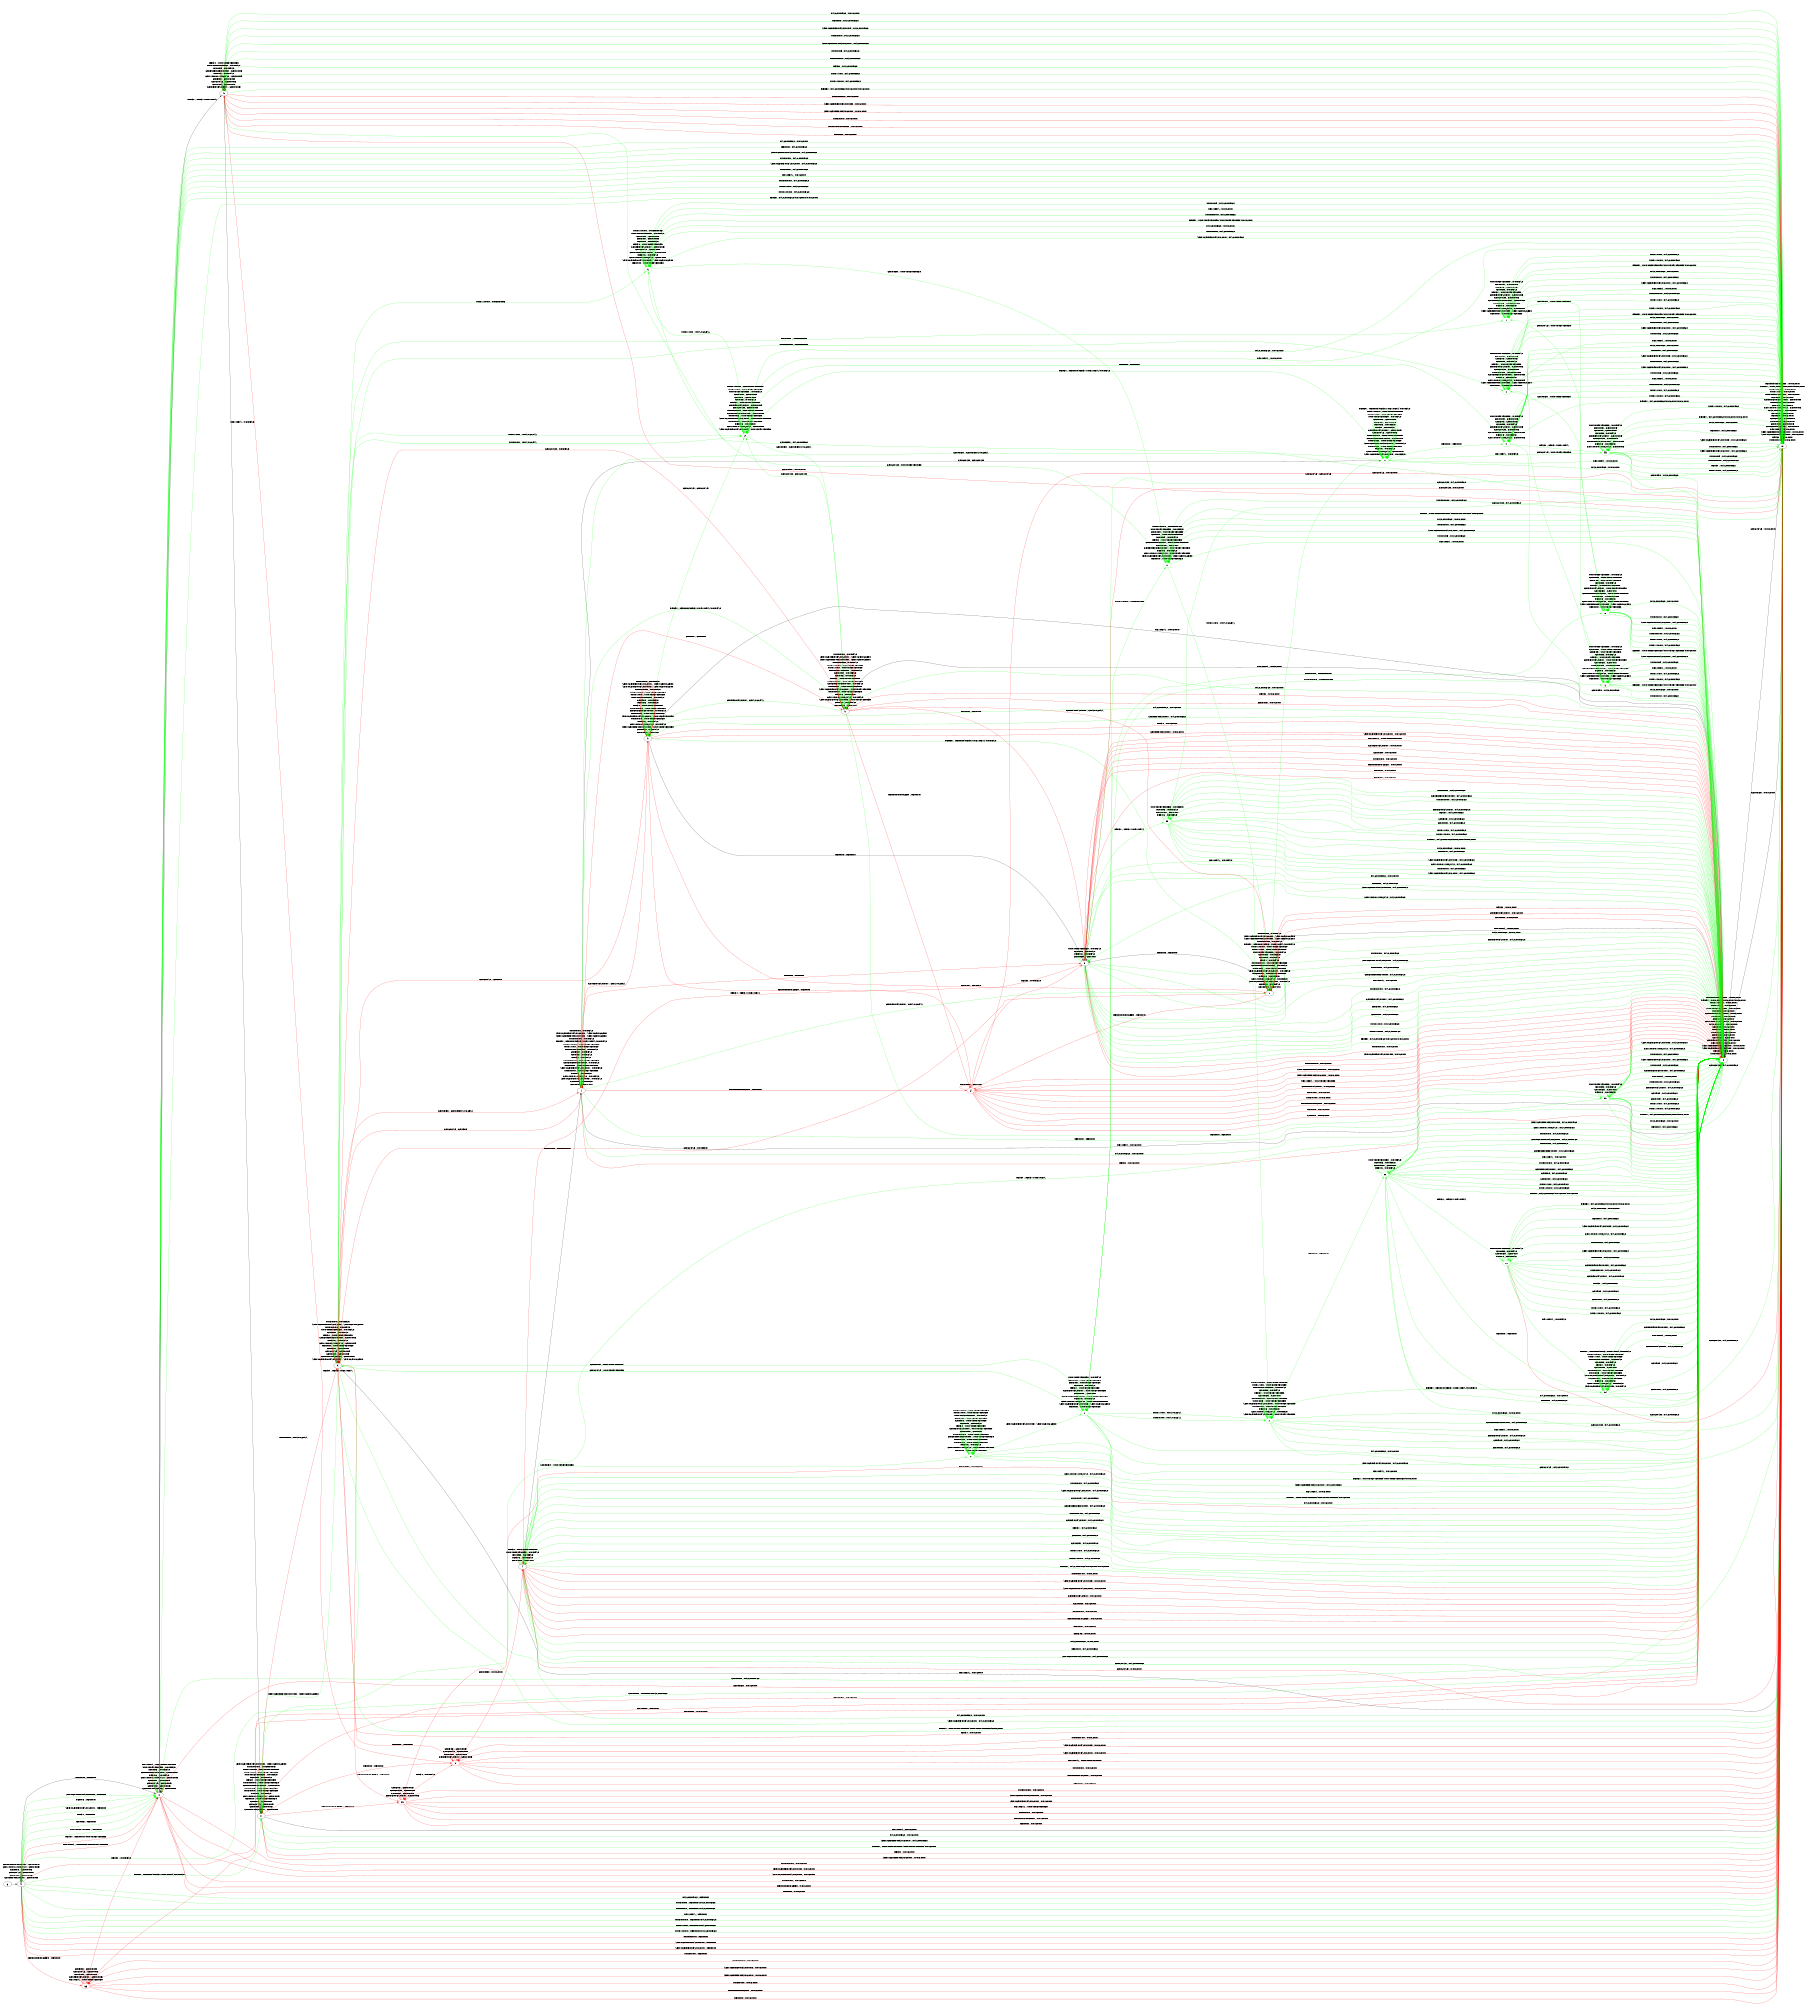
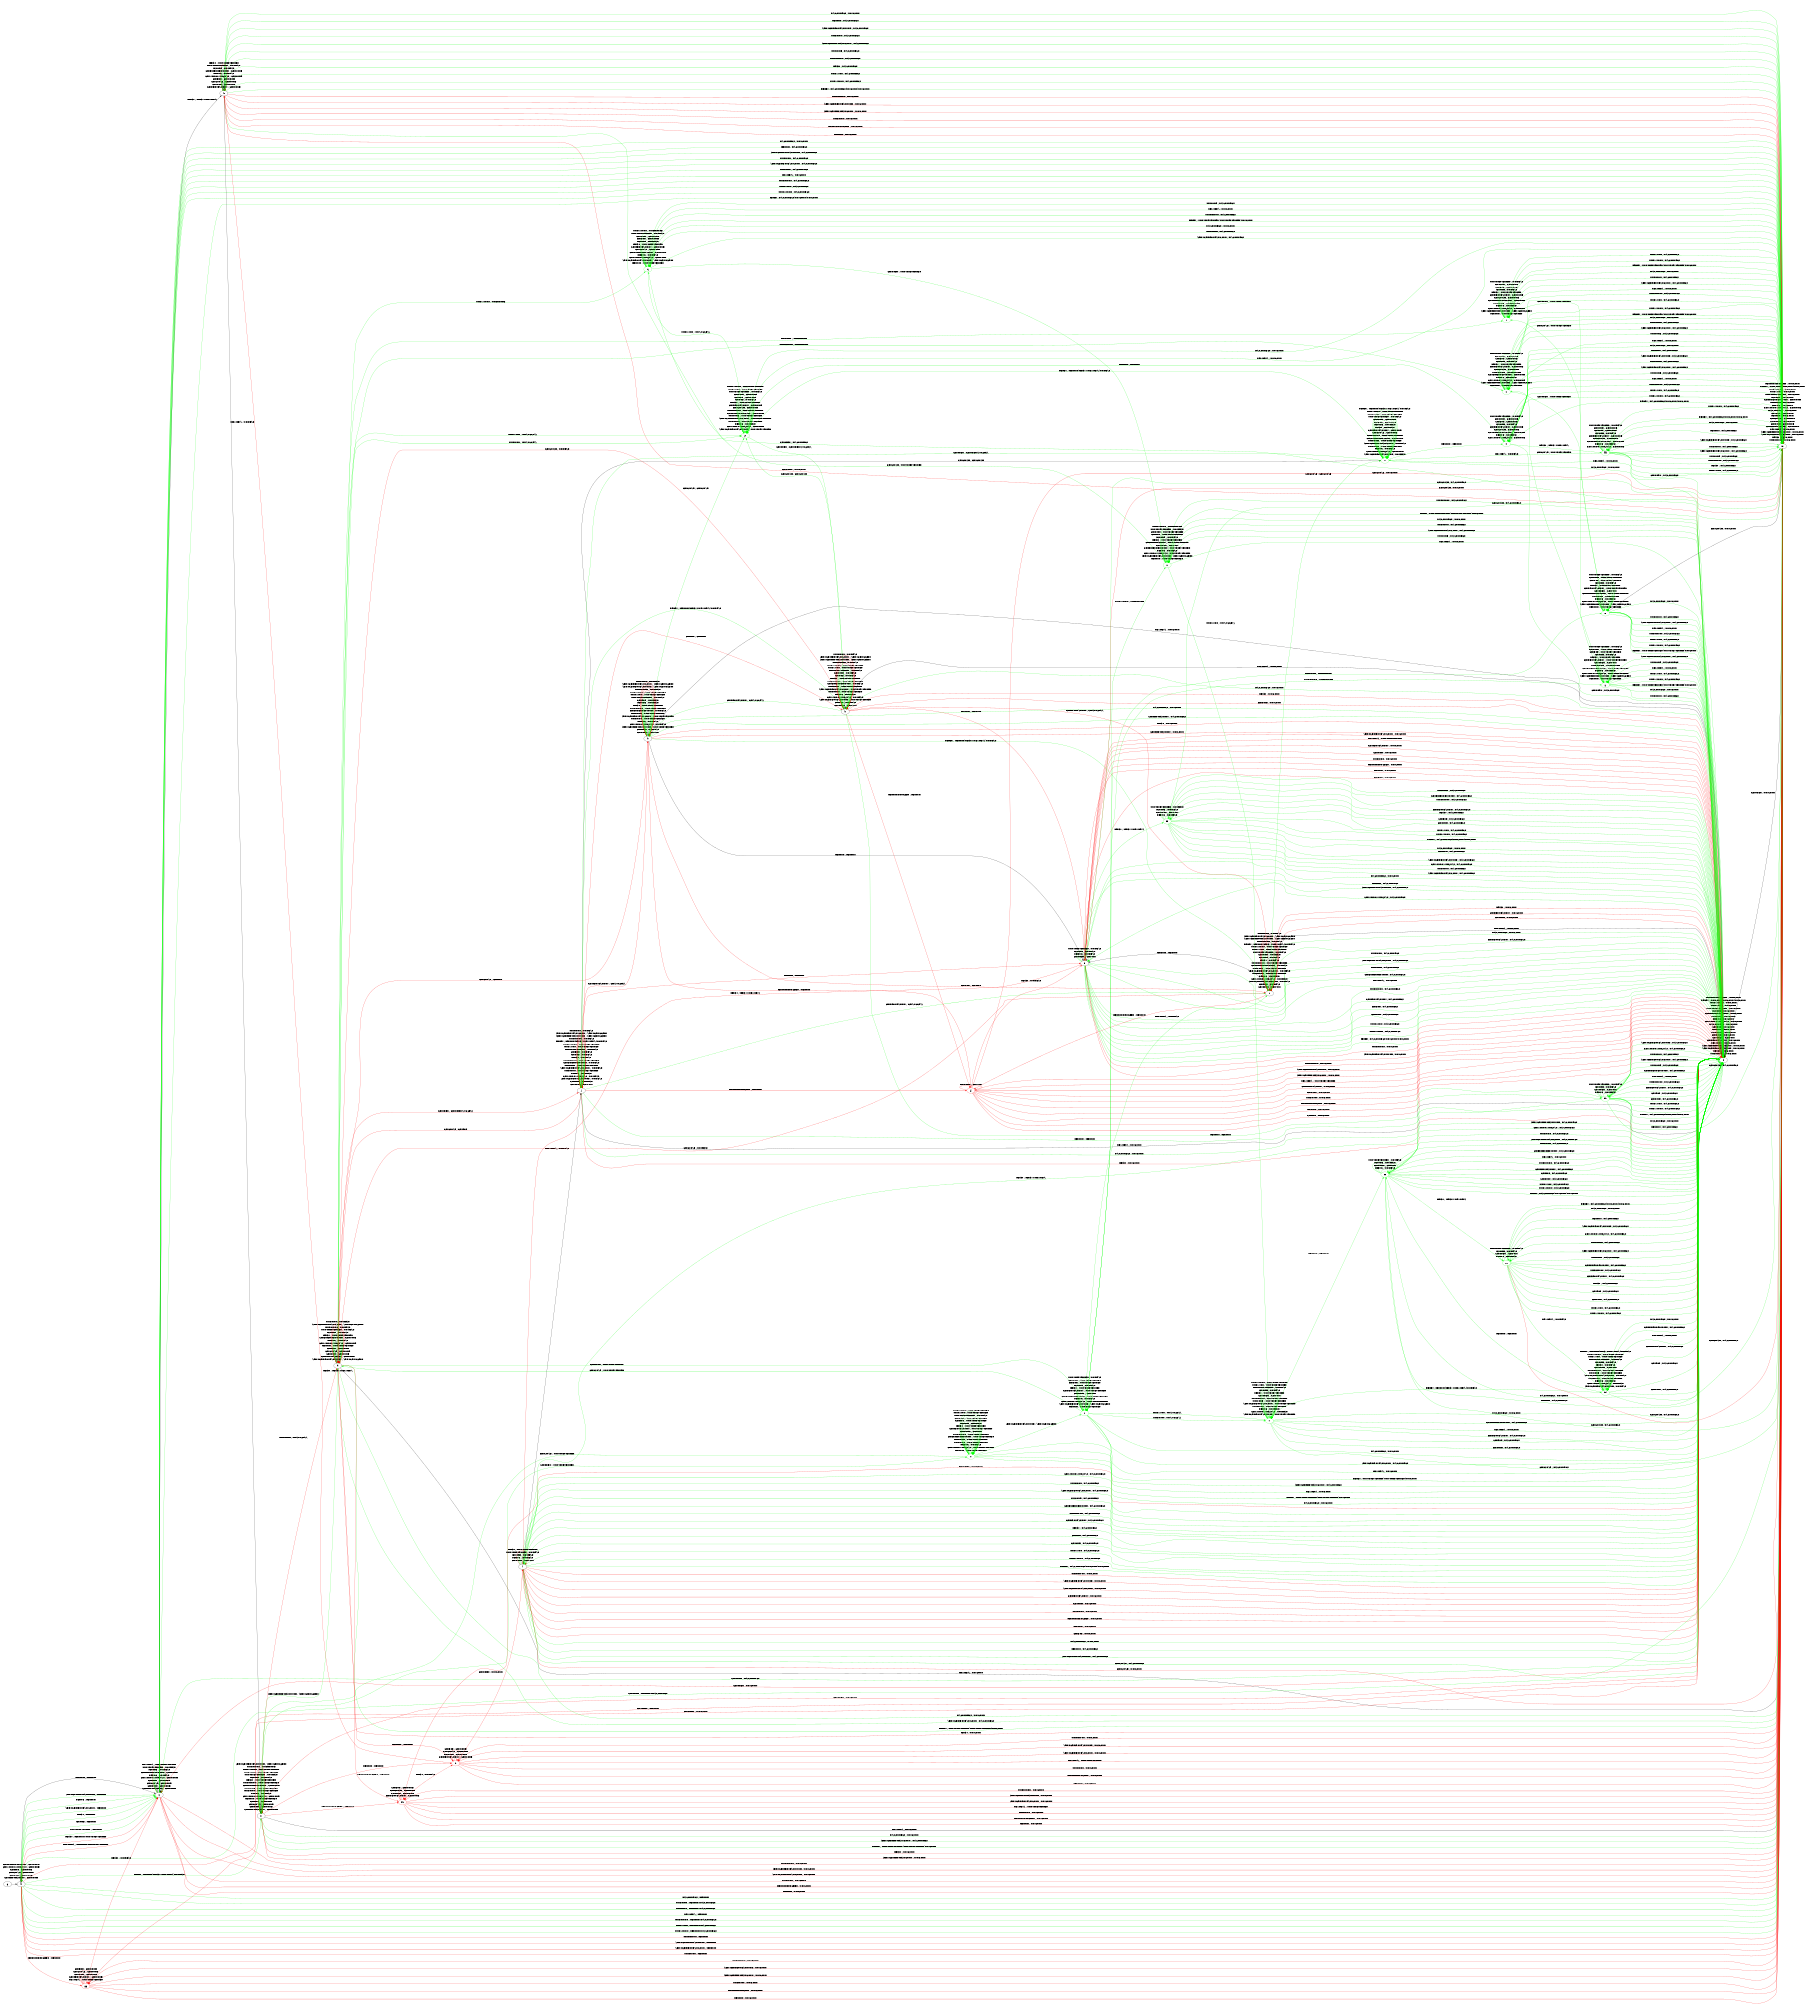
(1755, 754) -> (1720, 542)
(1255, 875) -> (1107, 1172)
(557, 1148) -> (557, 1148)
none -> (506, 1488)
